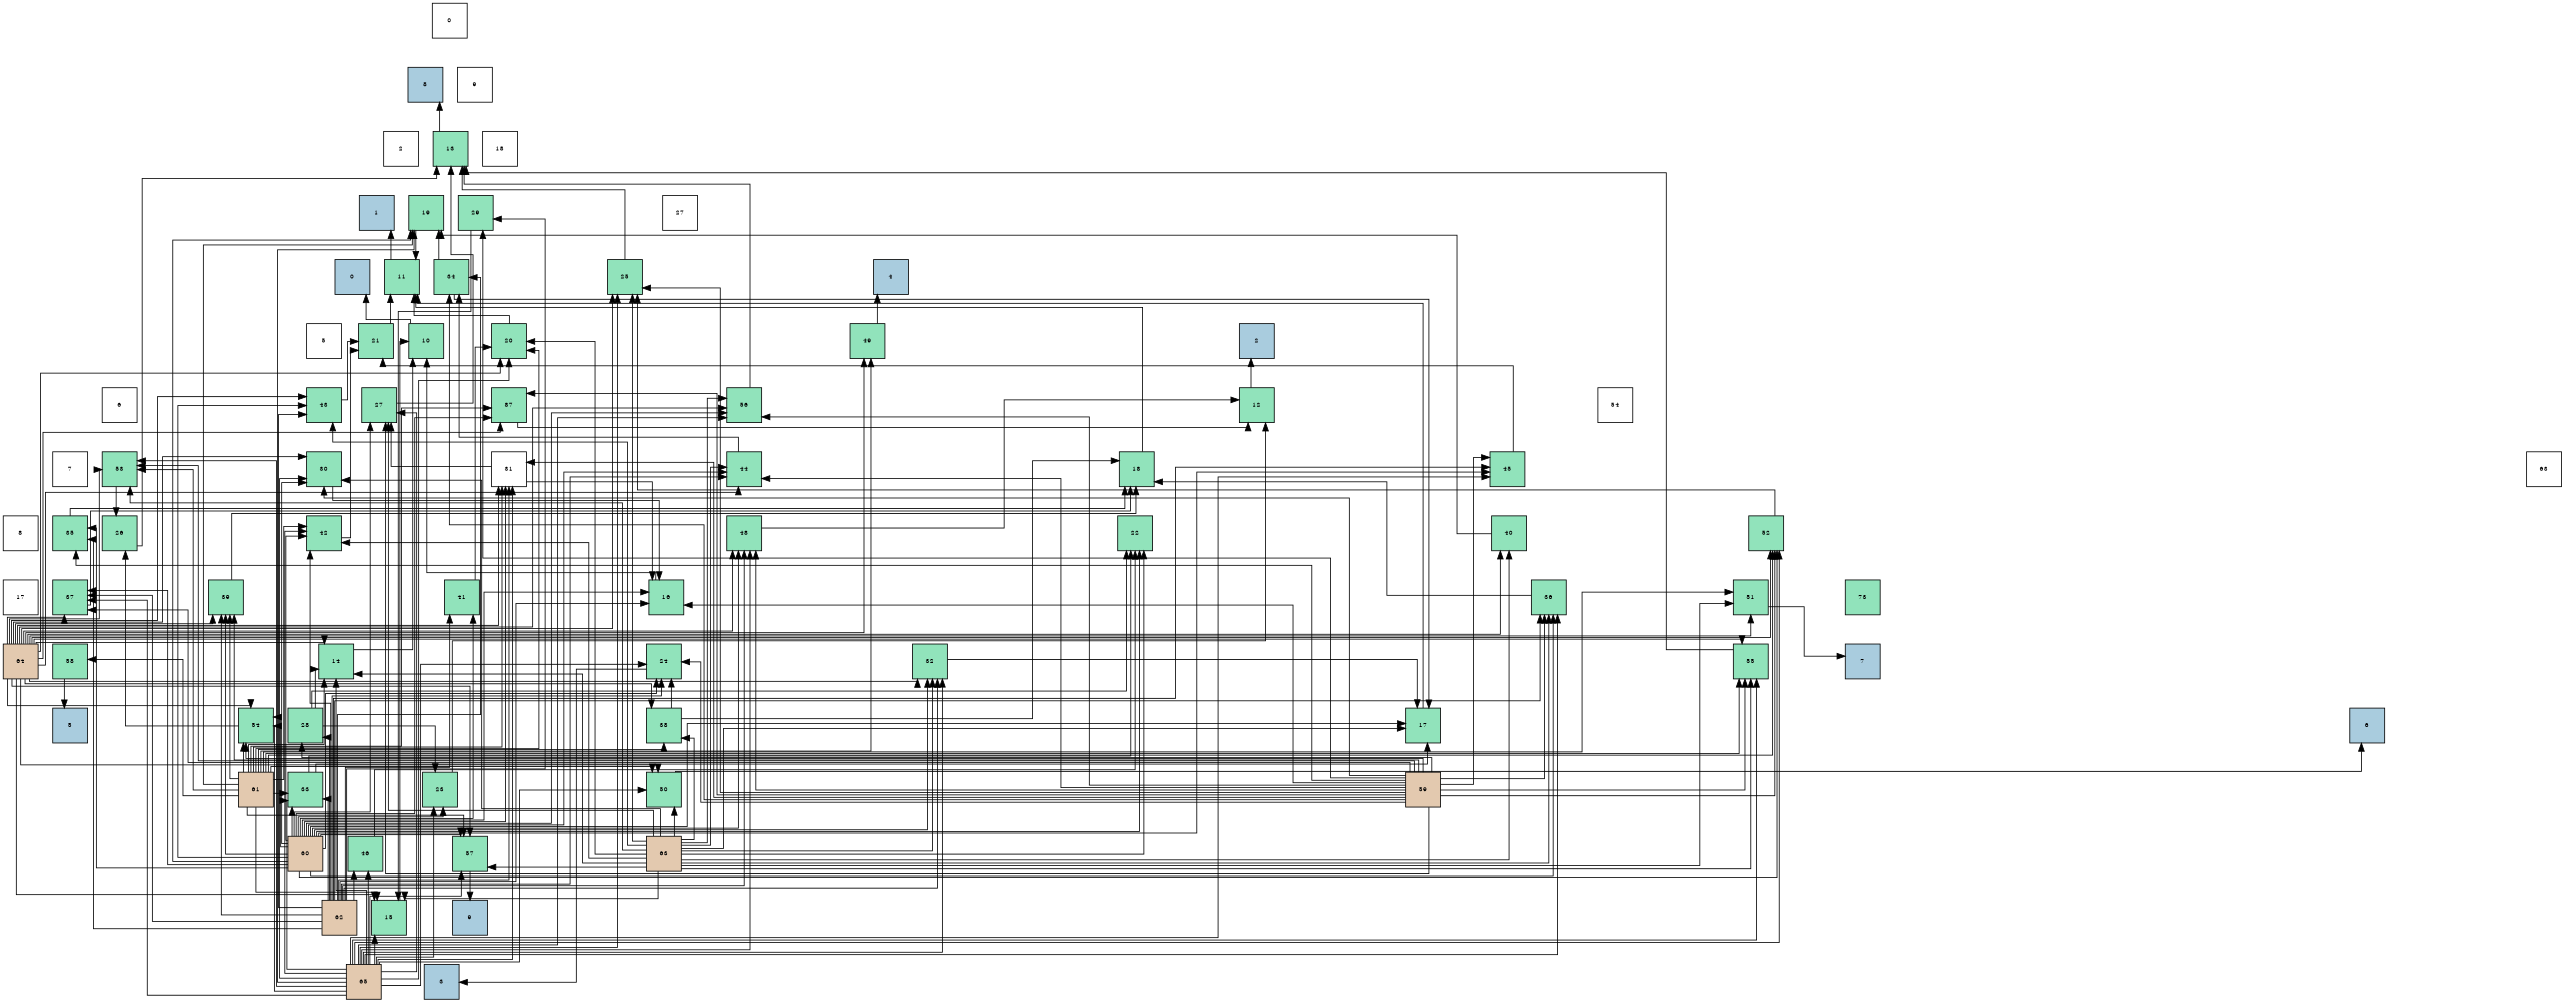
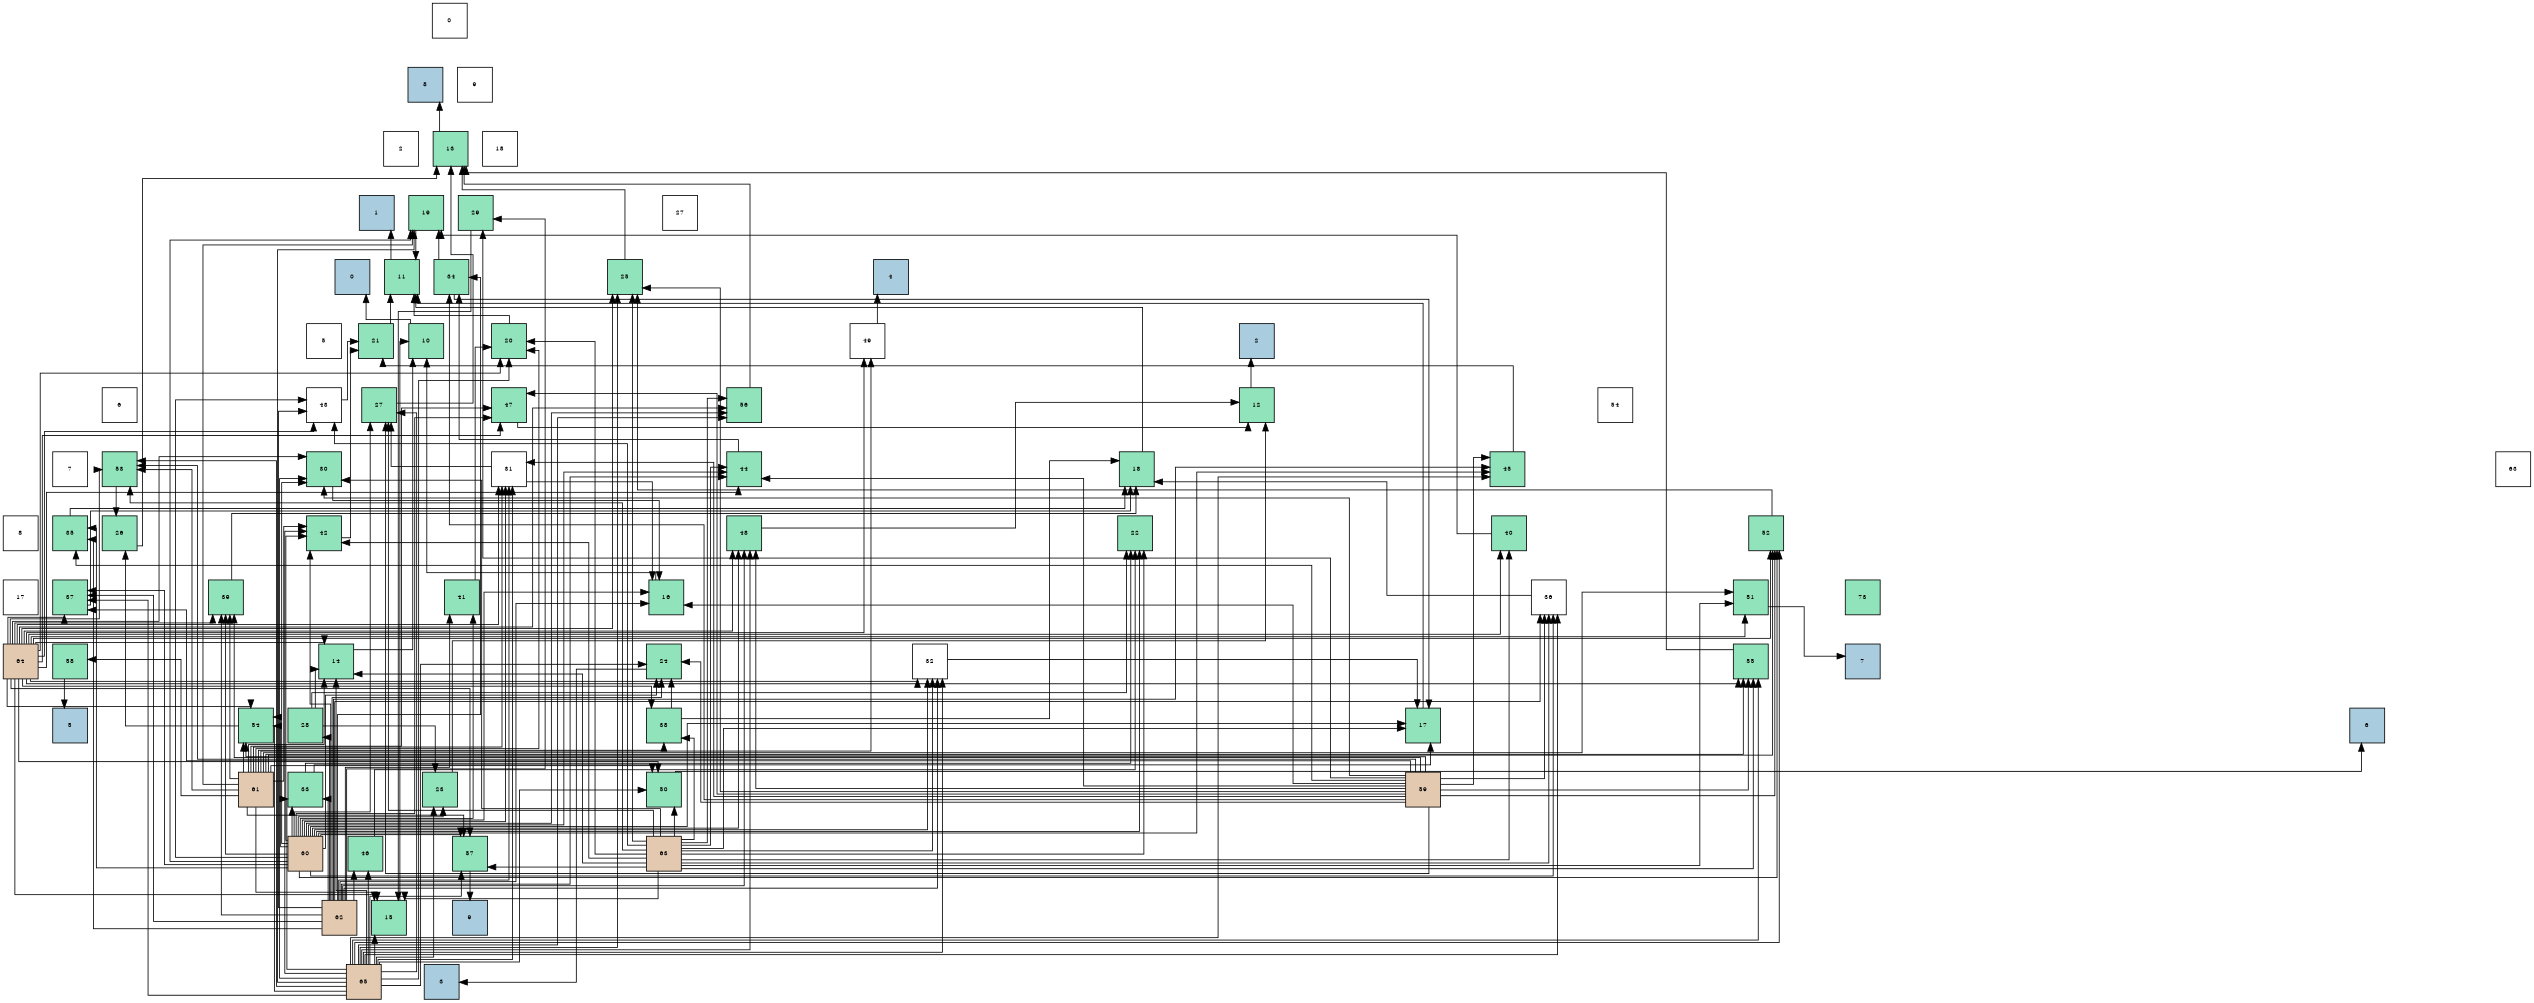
(867, 341) -> (867, 341)
(324, 405) -> (324, 405)
(509, 405) -> (509, 405)
(1549, 597) -> (1549, 597)
(1089, 599) -> none
(930, 661) -> (930, 661)
(871, 758) -> none
(277, 793) -> none
